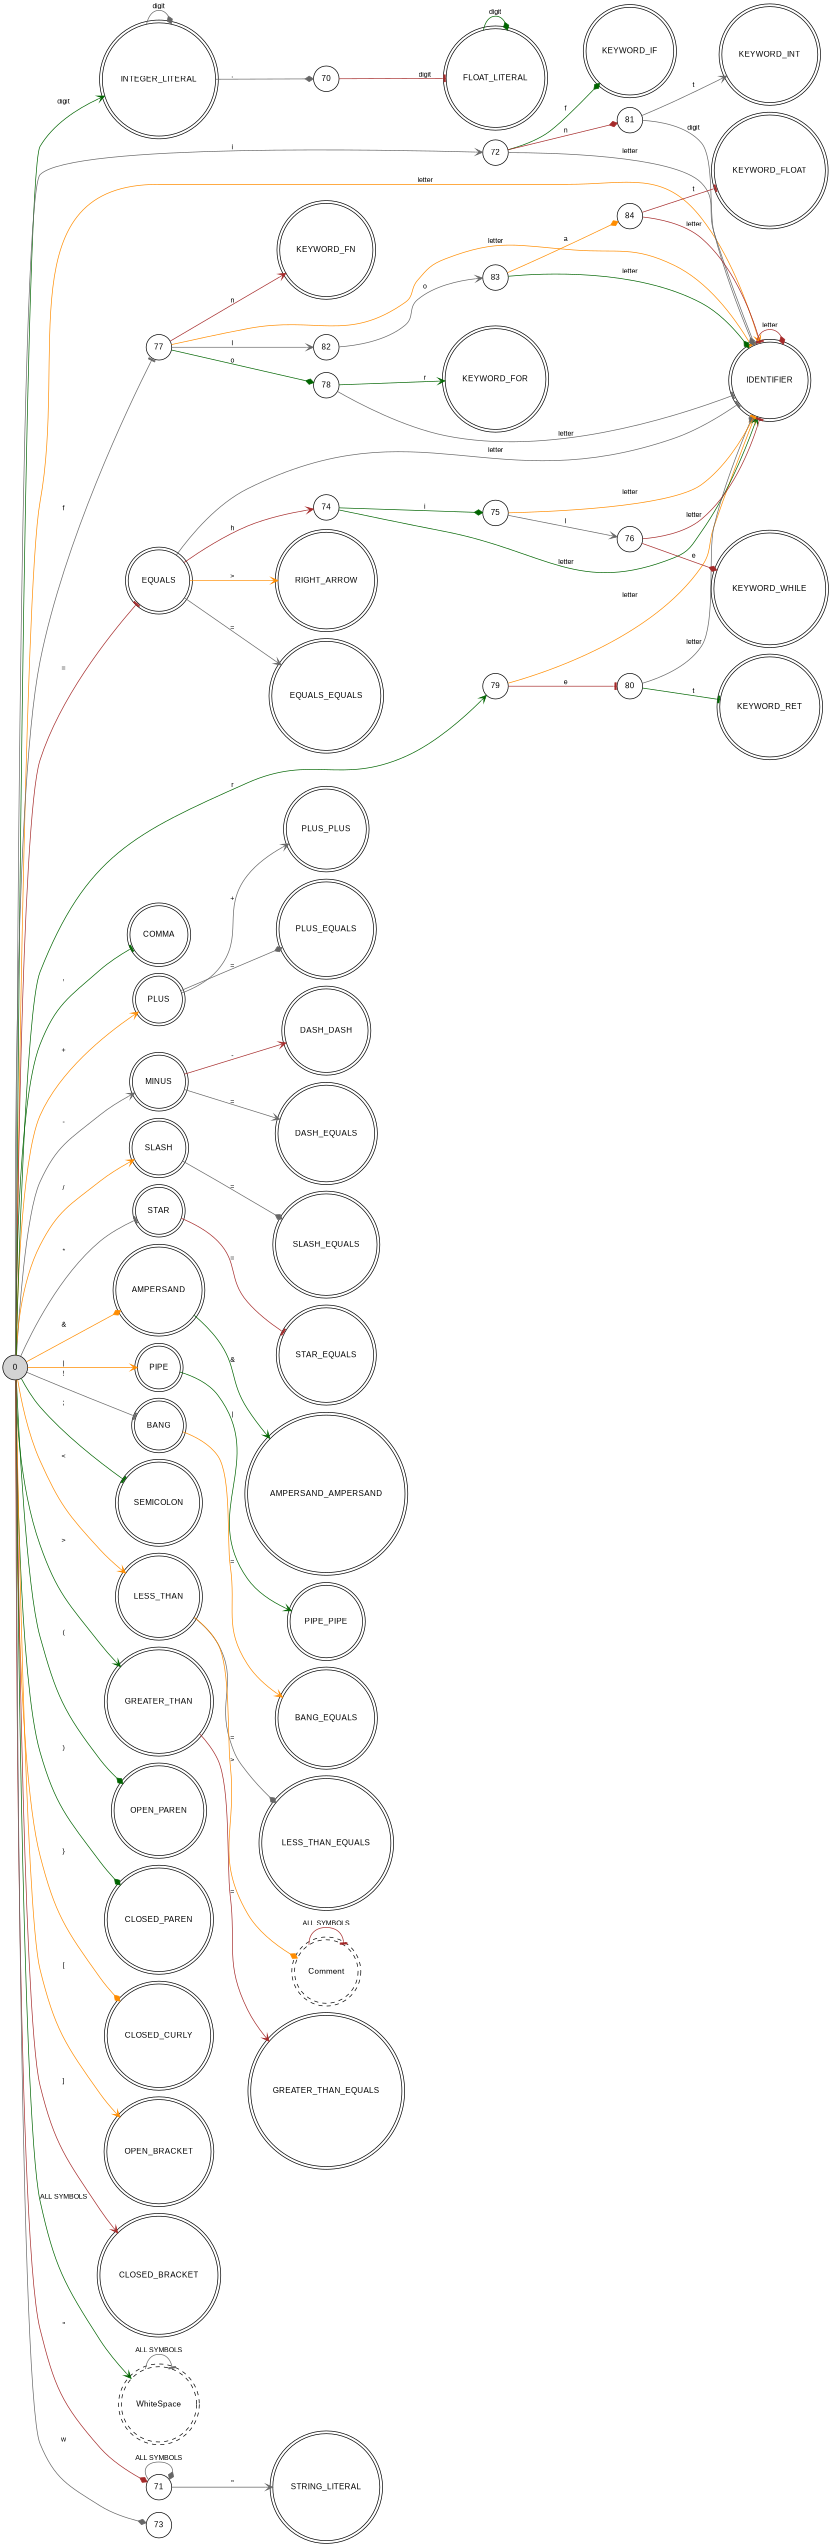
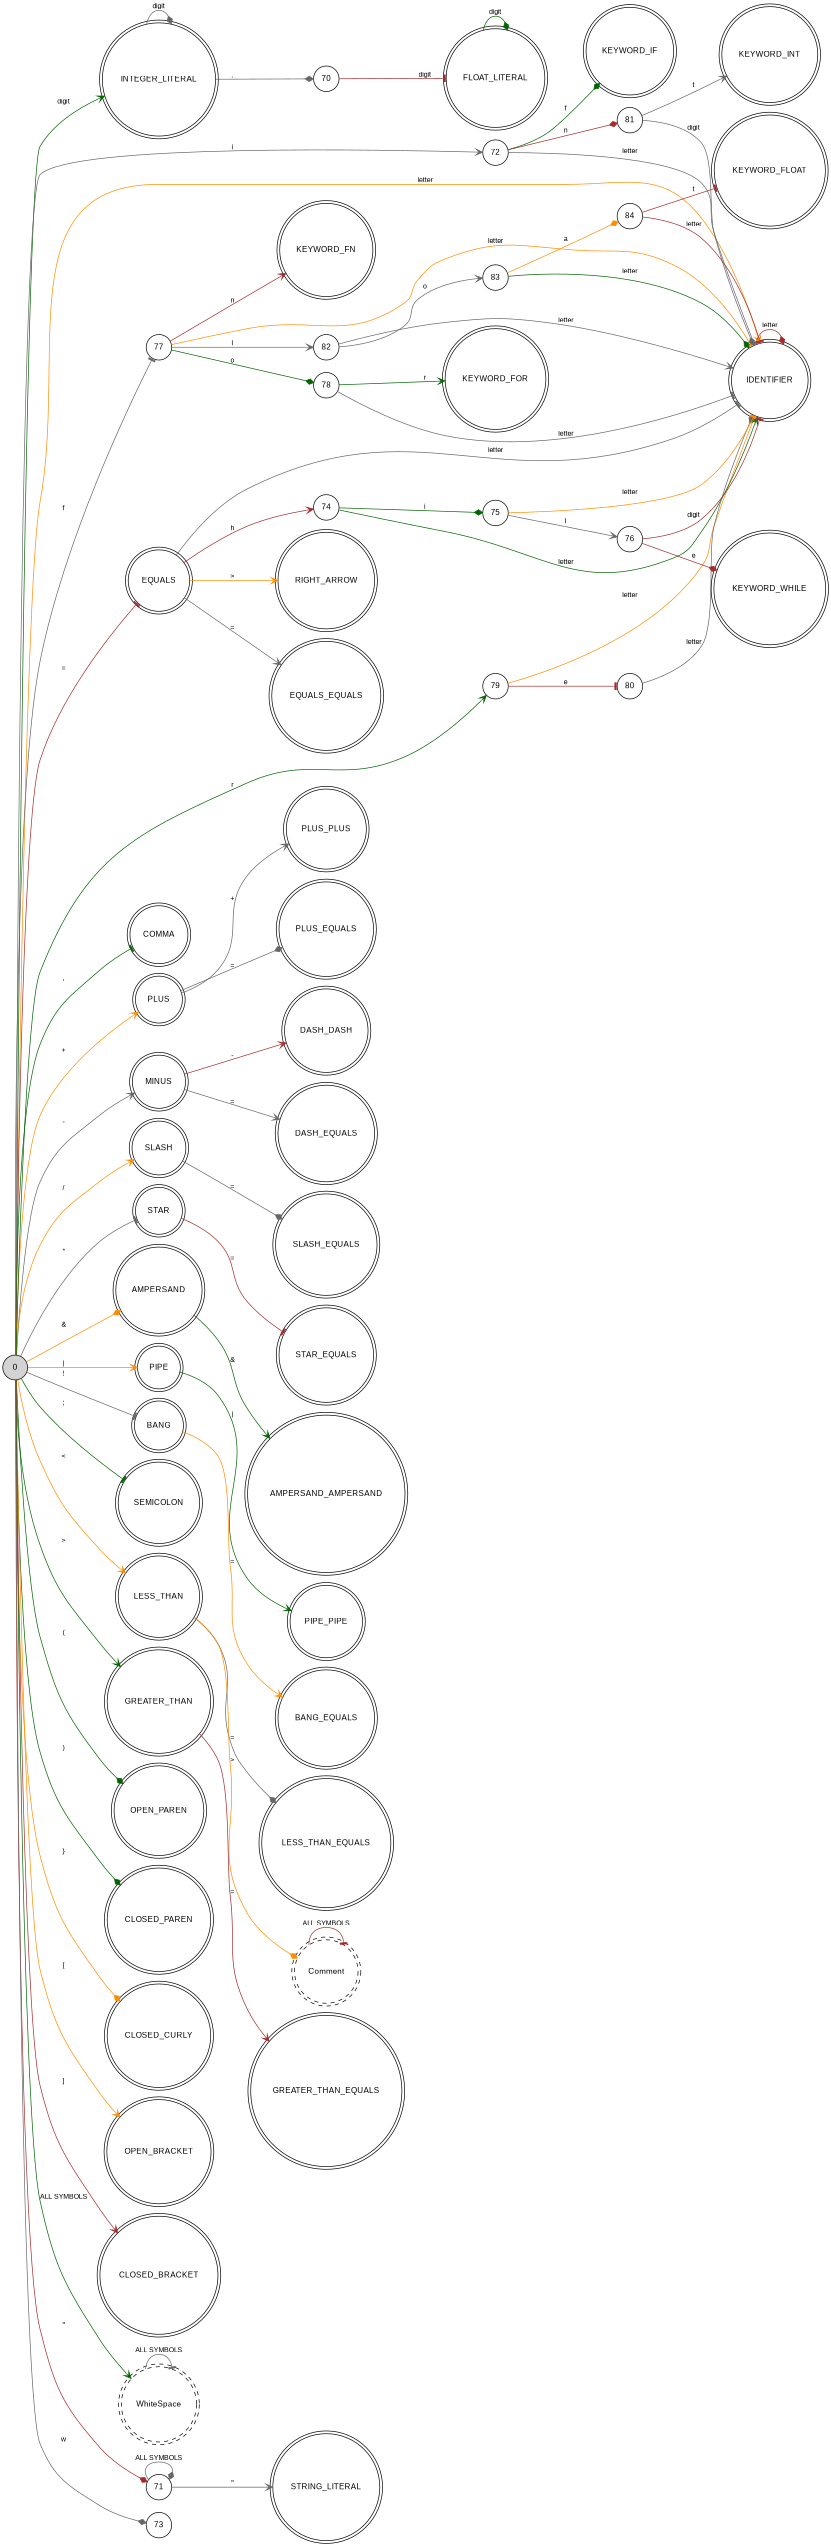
none -> (534, 321)
(694, 515) -> (694, 515)
(770, 707) -> none
